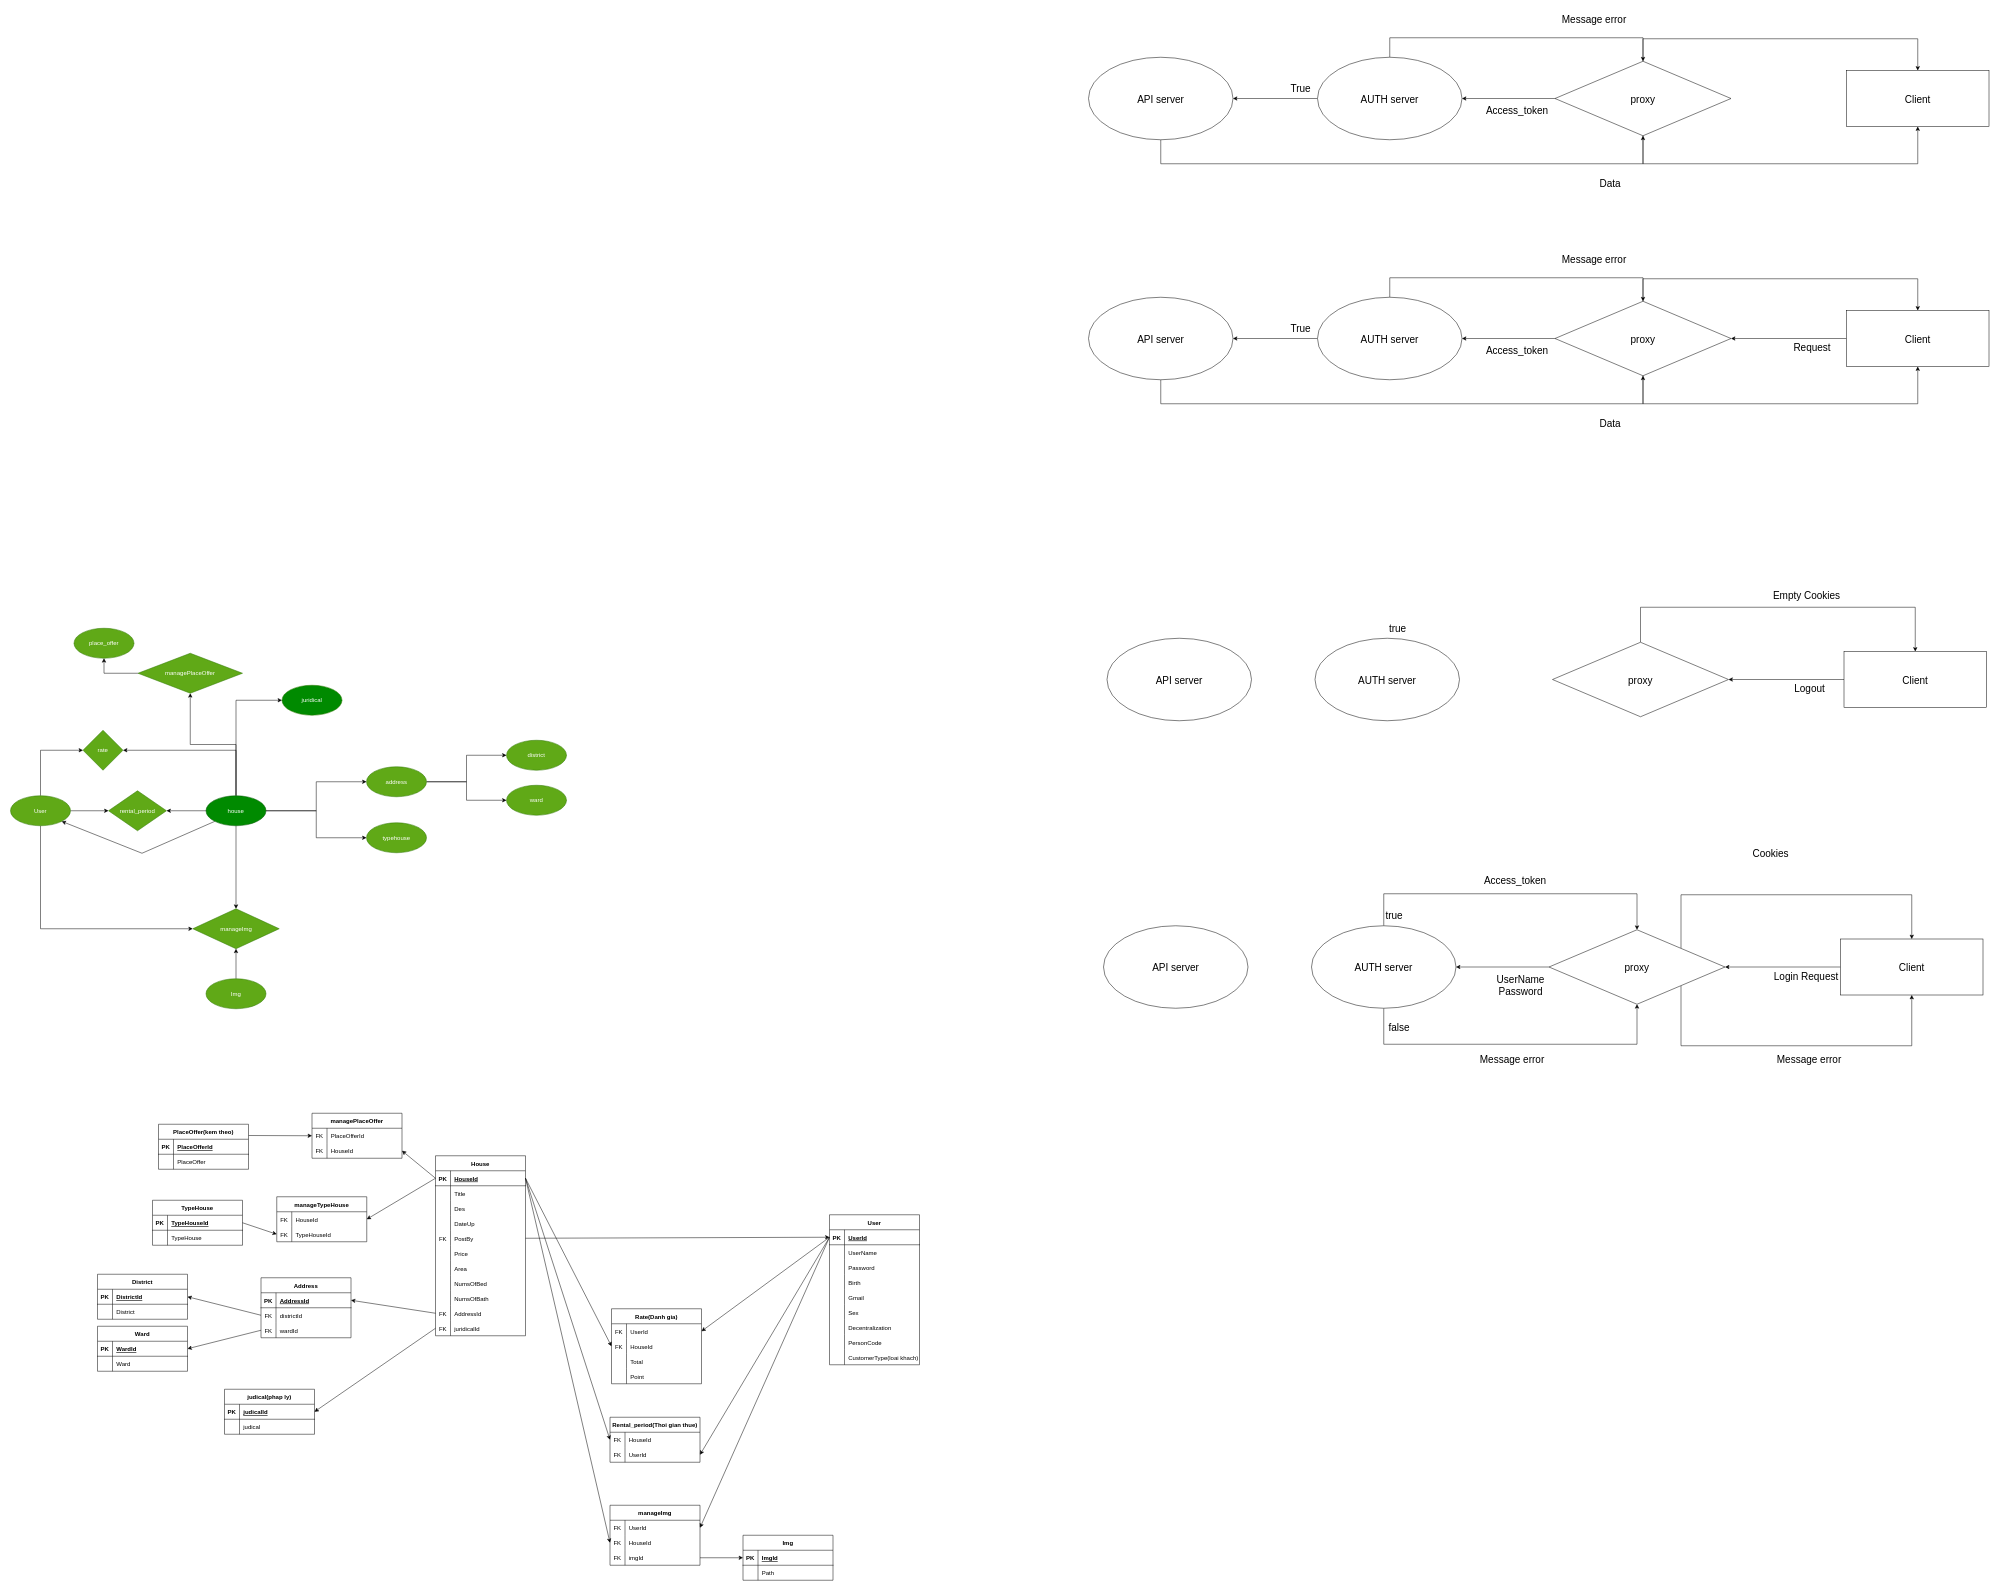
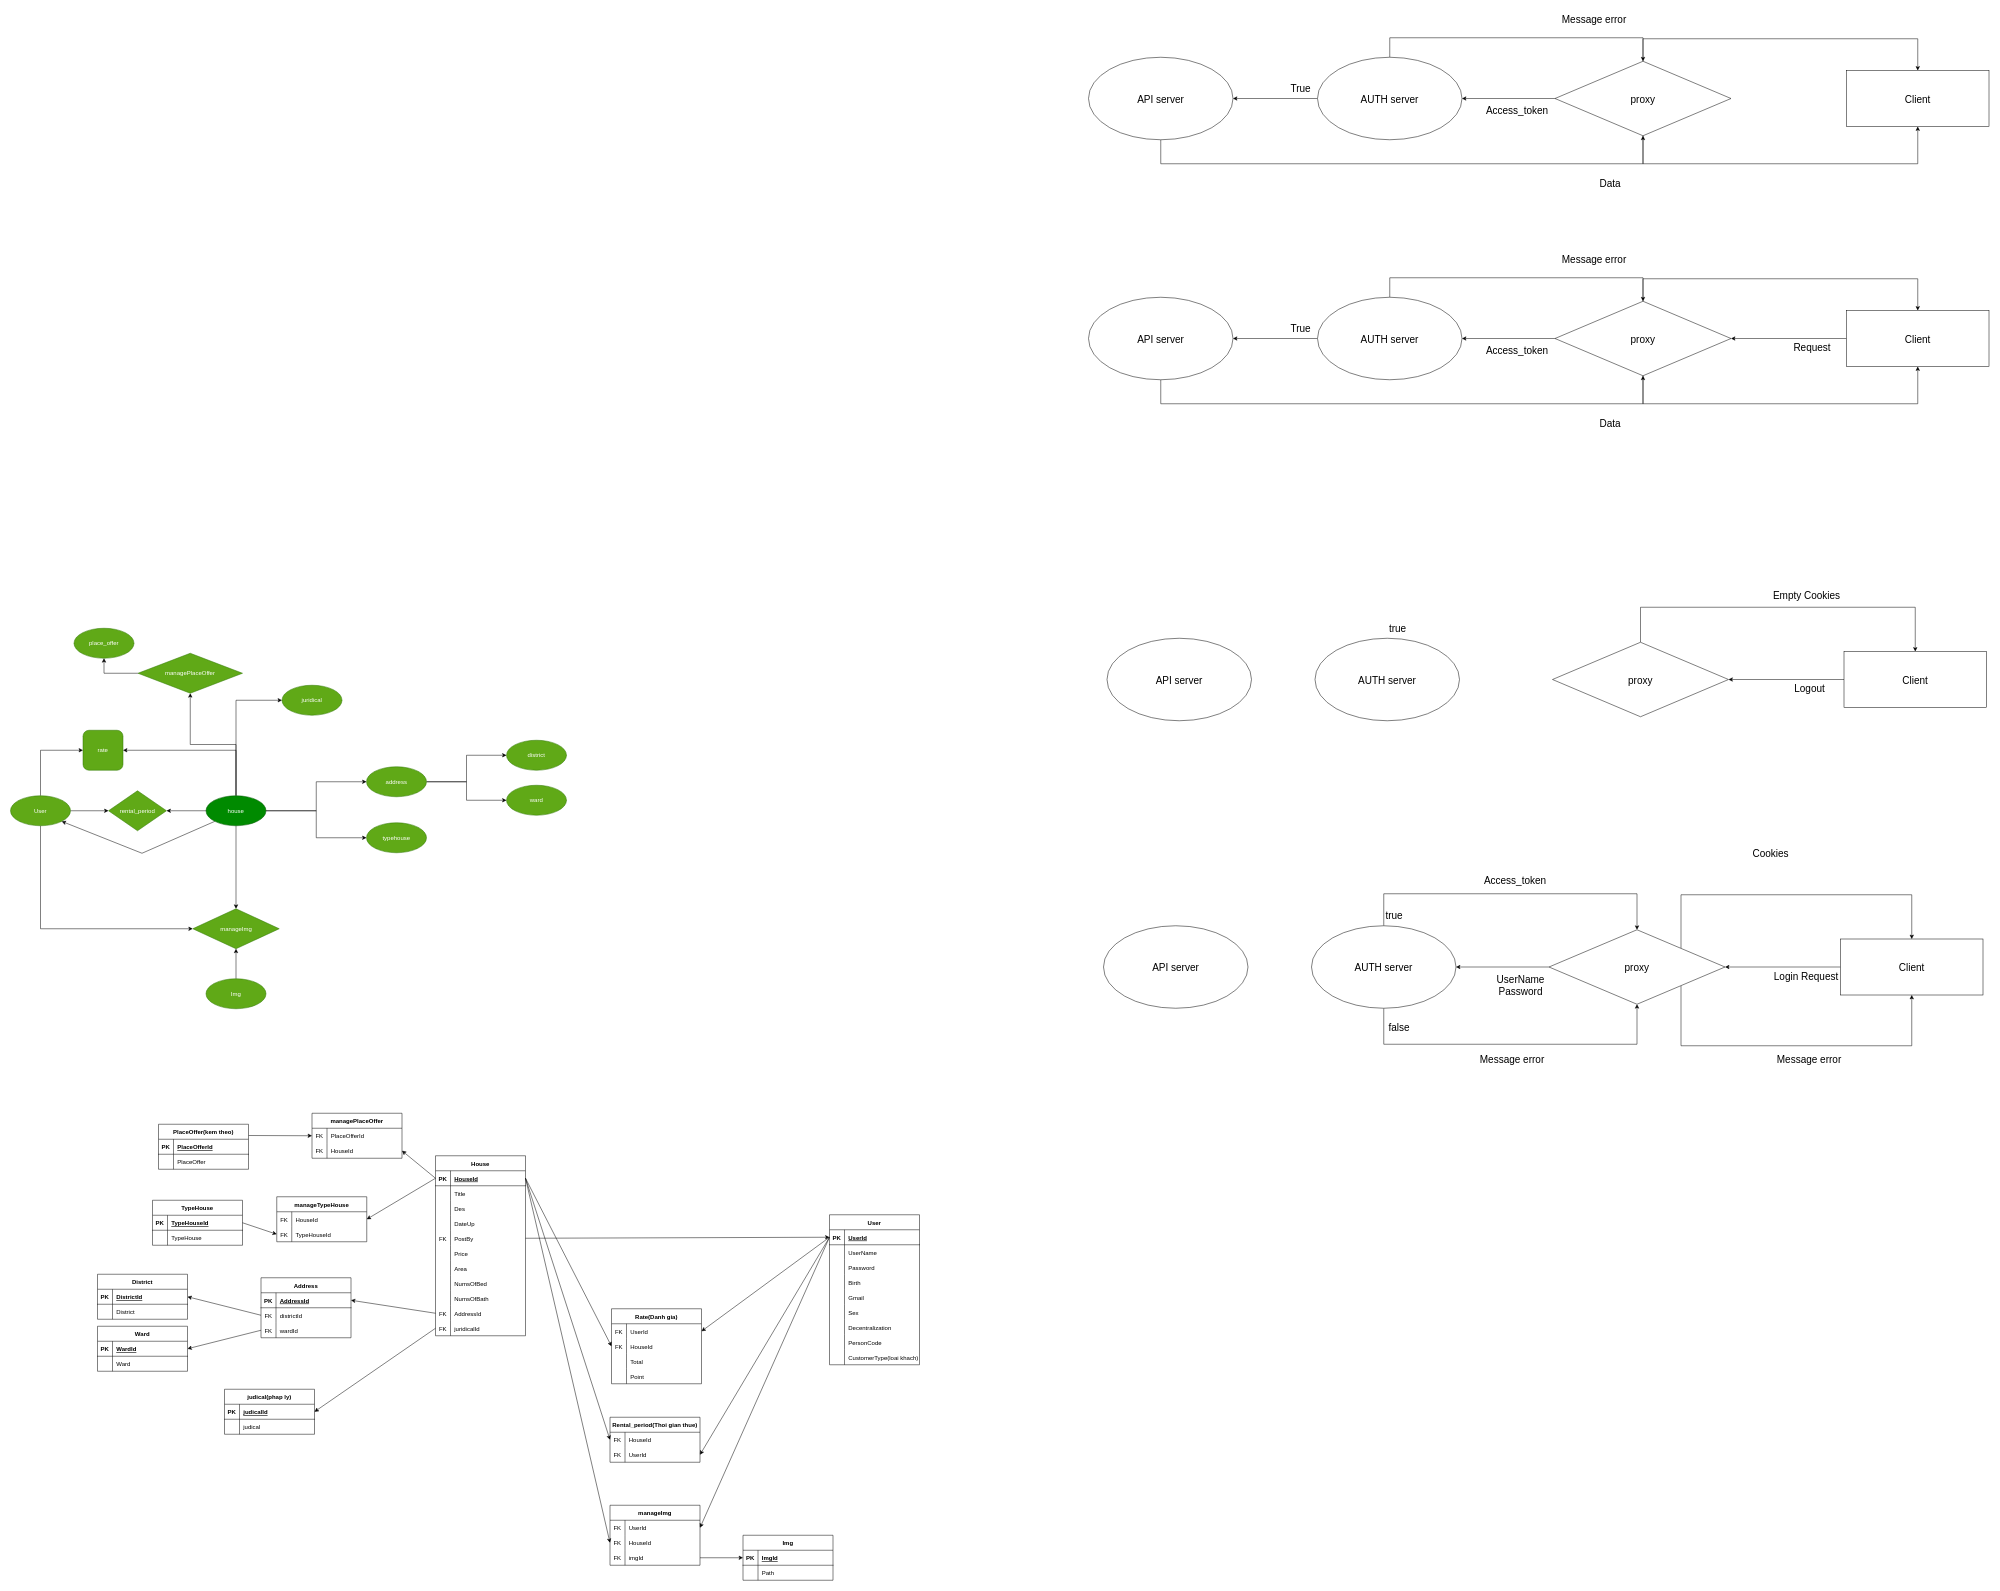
(312, 700) -> (312, 700)
(103, 750) -> (103, 750)
